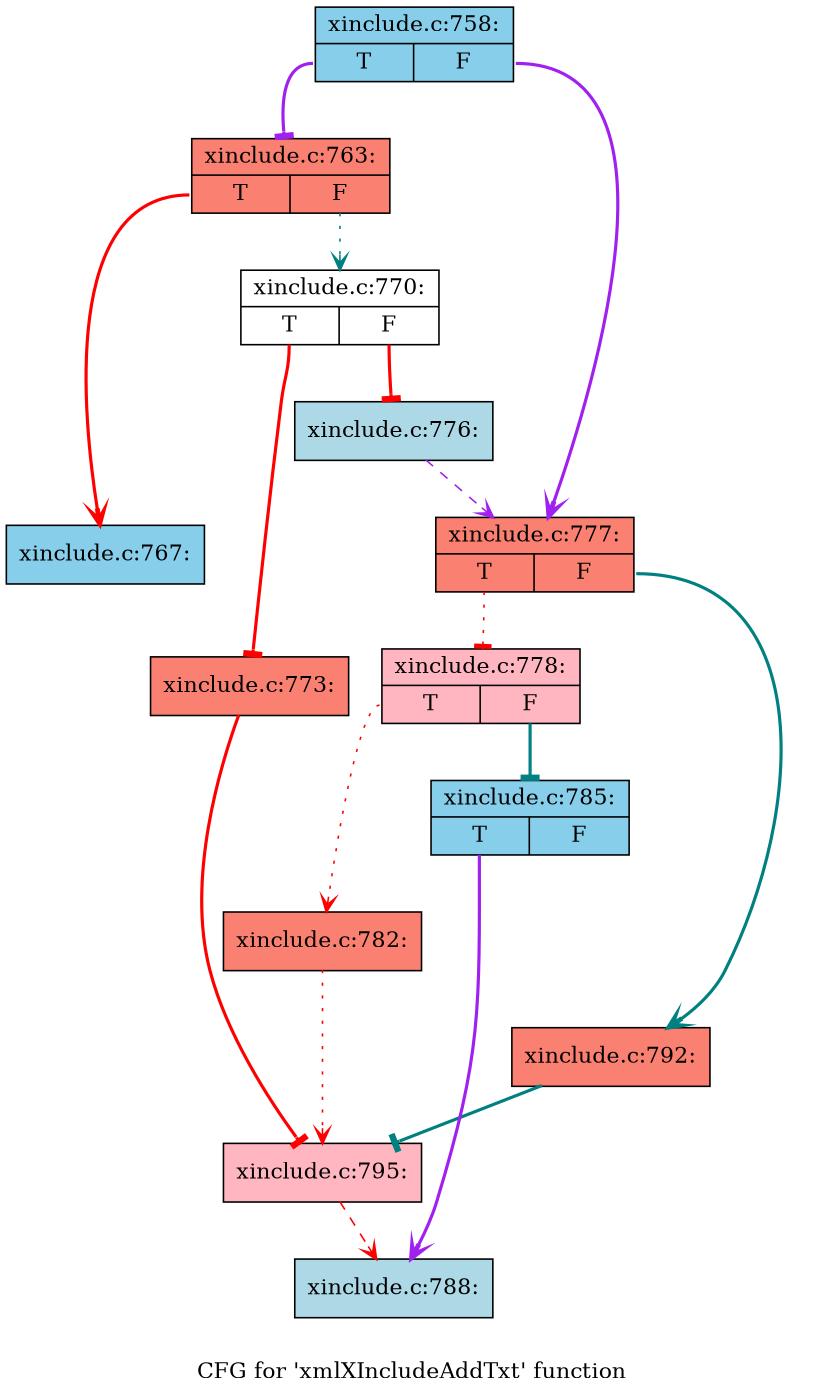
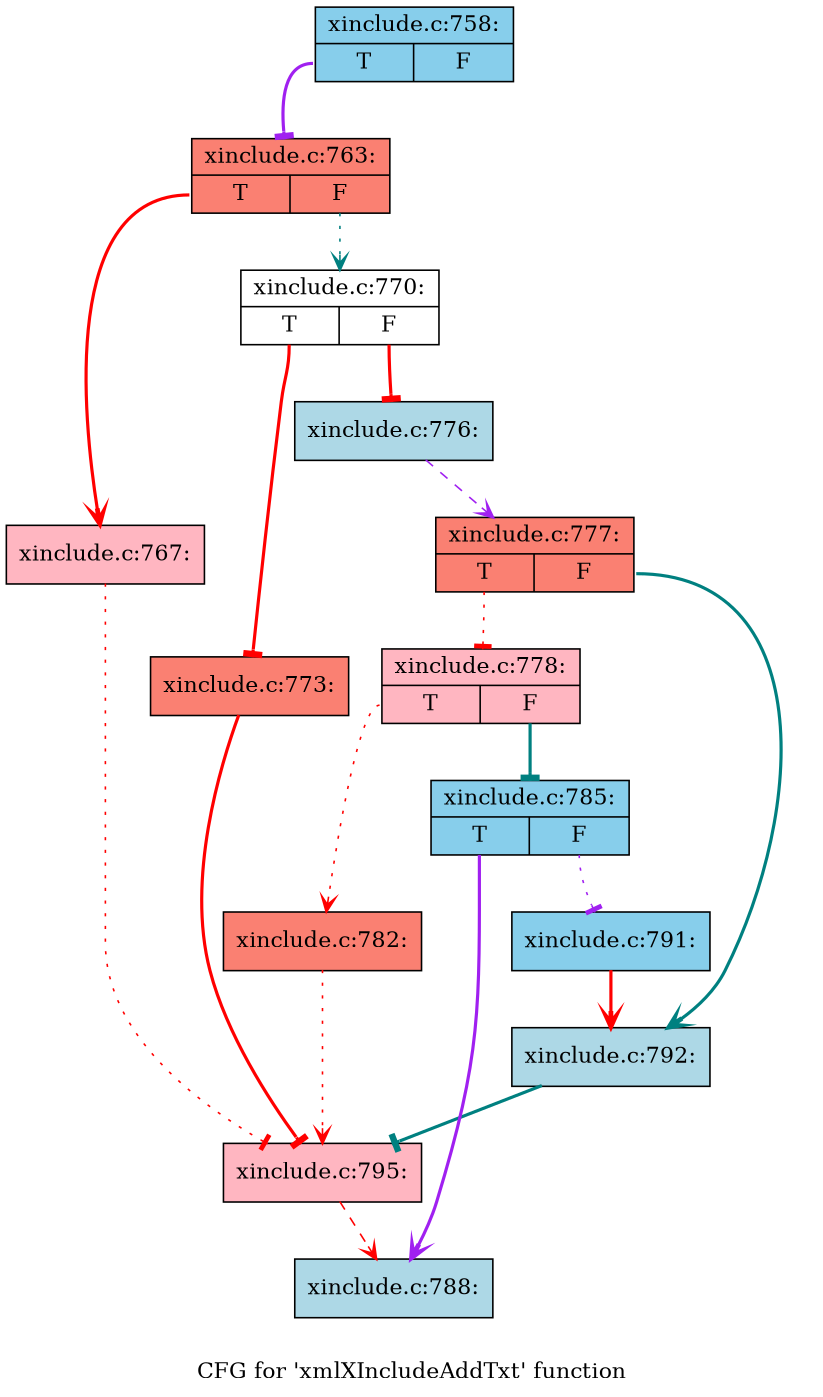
(614, 259) -> none
(105, 555) -> (105, 555)
none -> (105, 894)
none -> (611, 941)
(611, 1057) -> (611, 1057)
